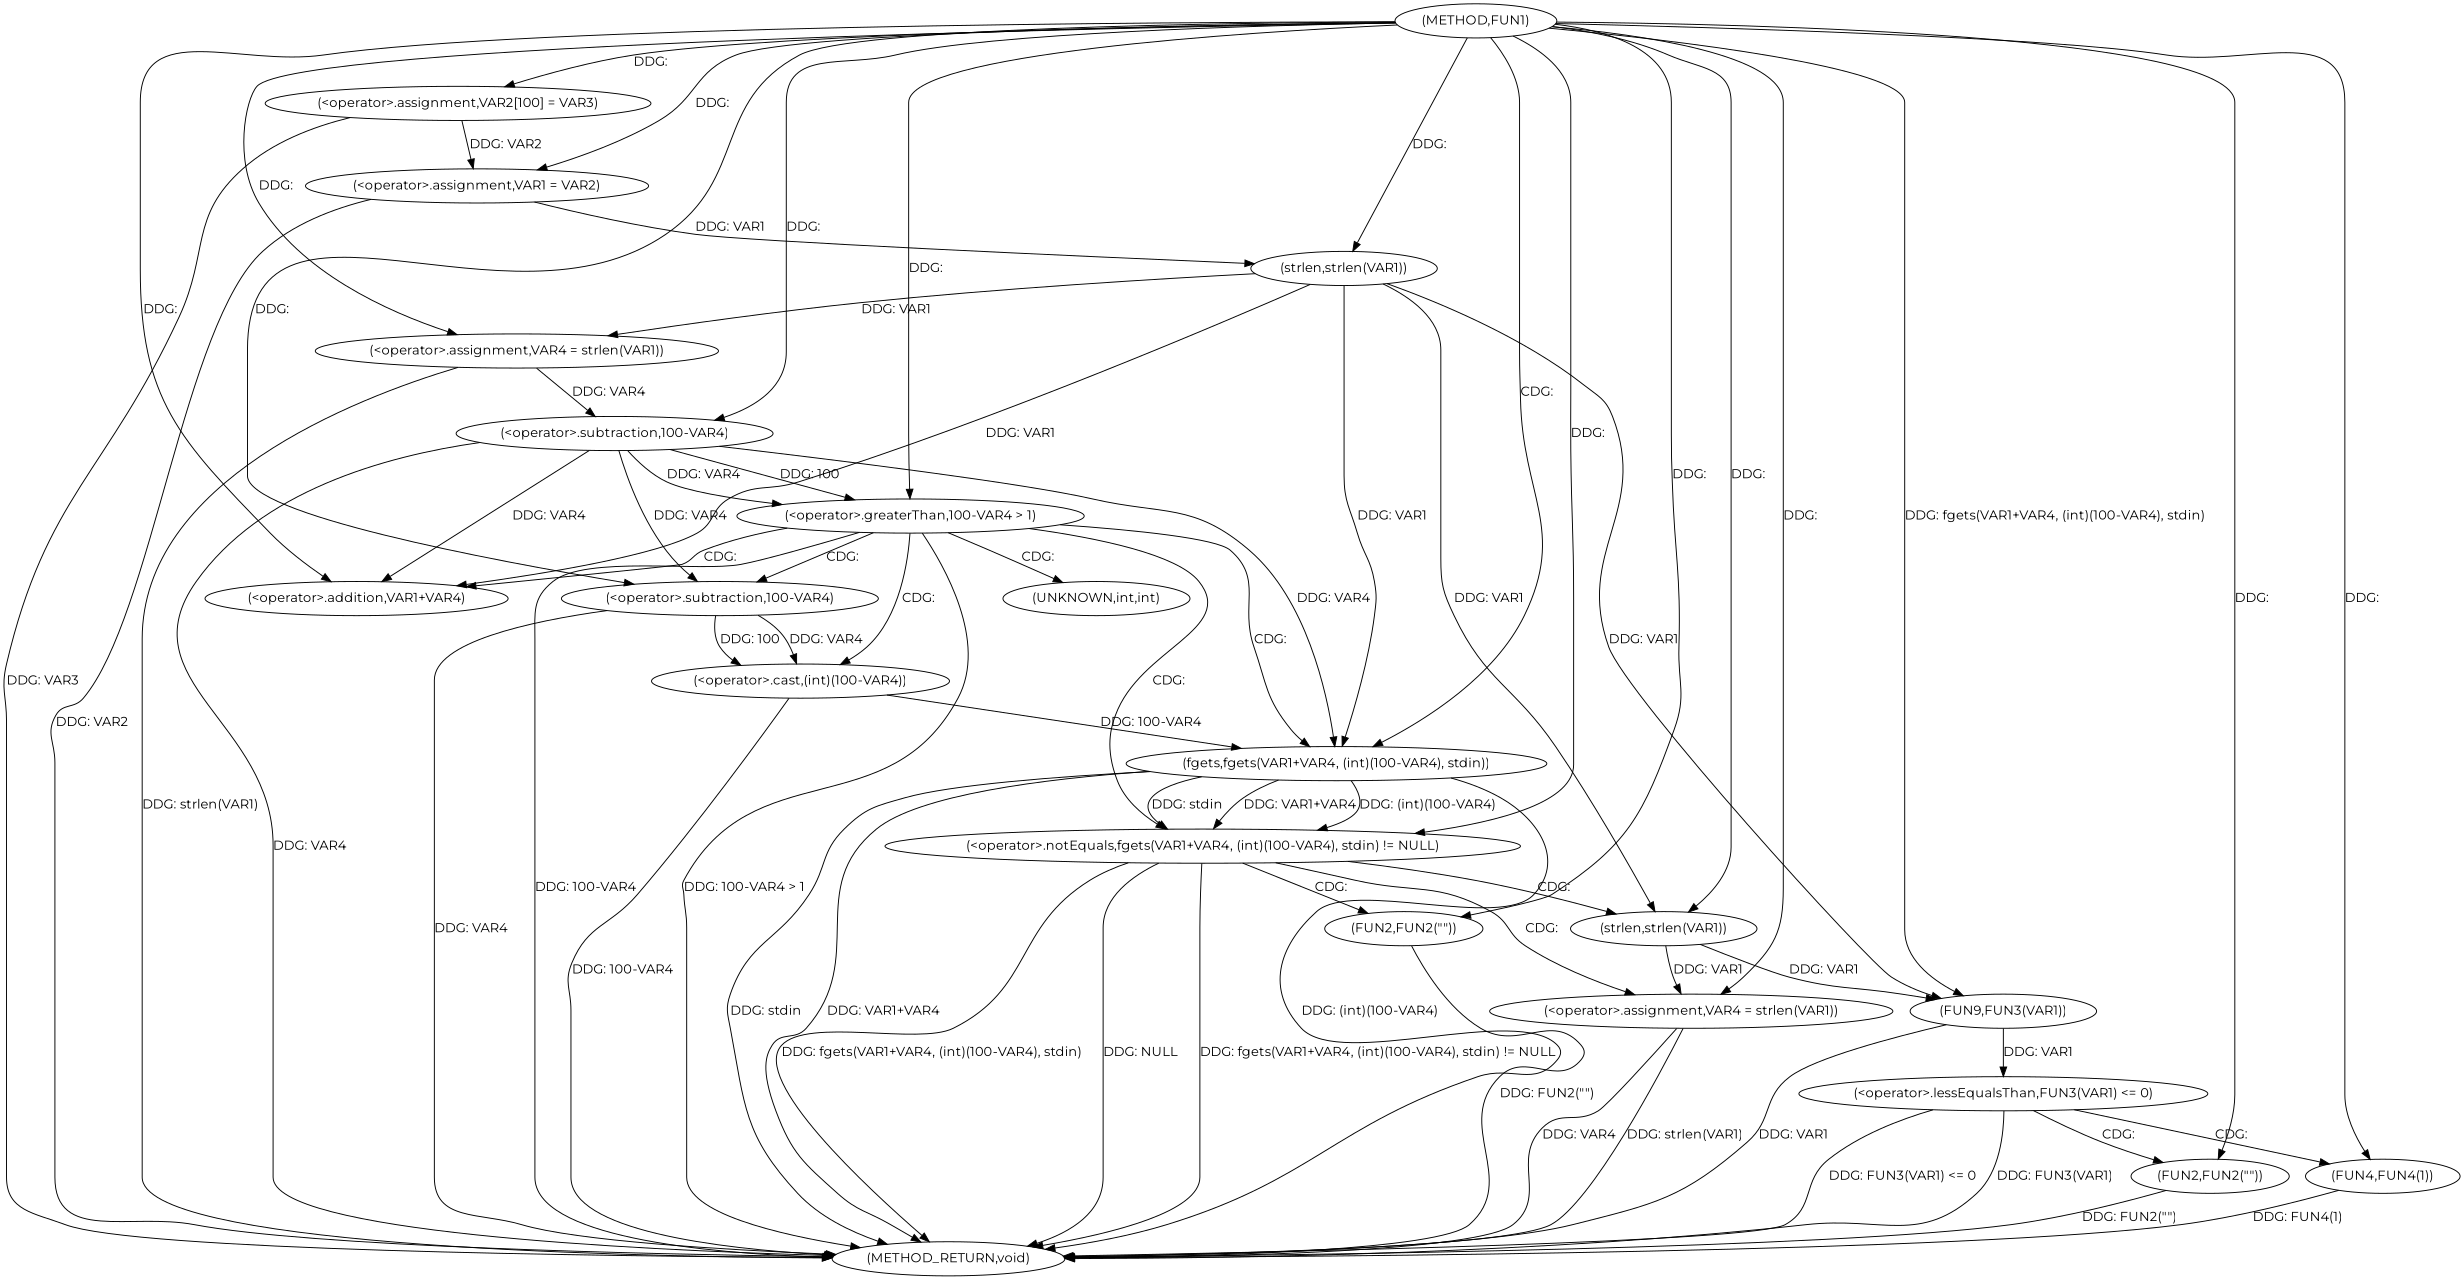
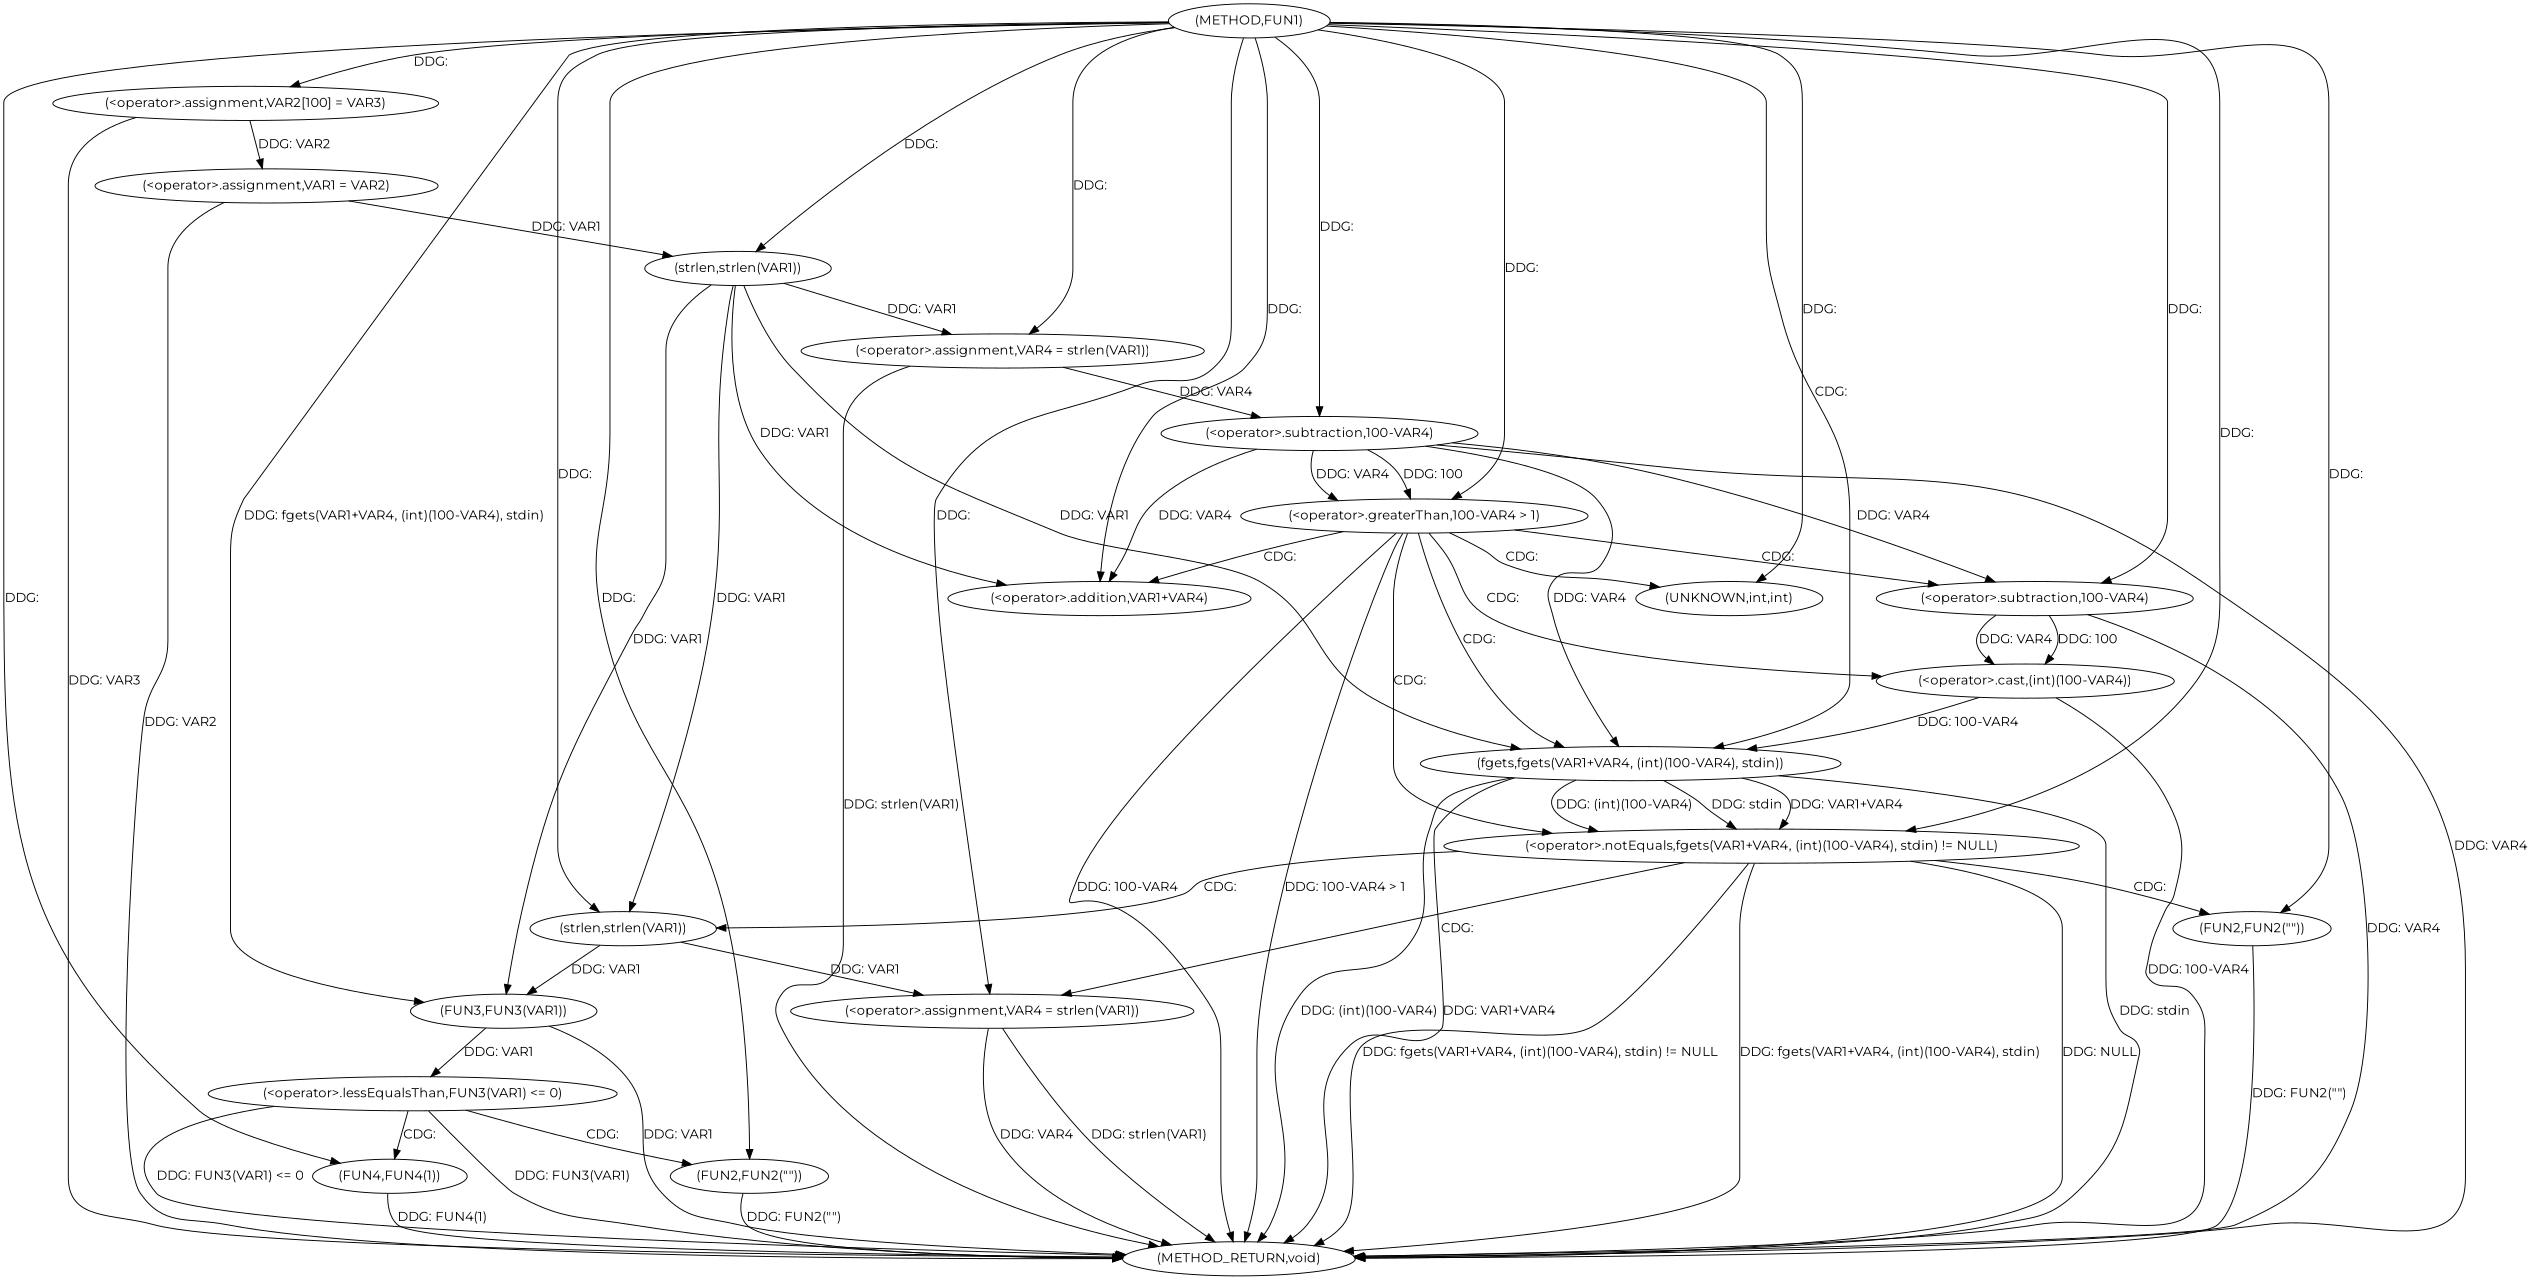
(755, 51) -> (1802, 92)
(2003, 1011) -> (504, 1011)
